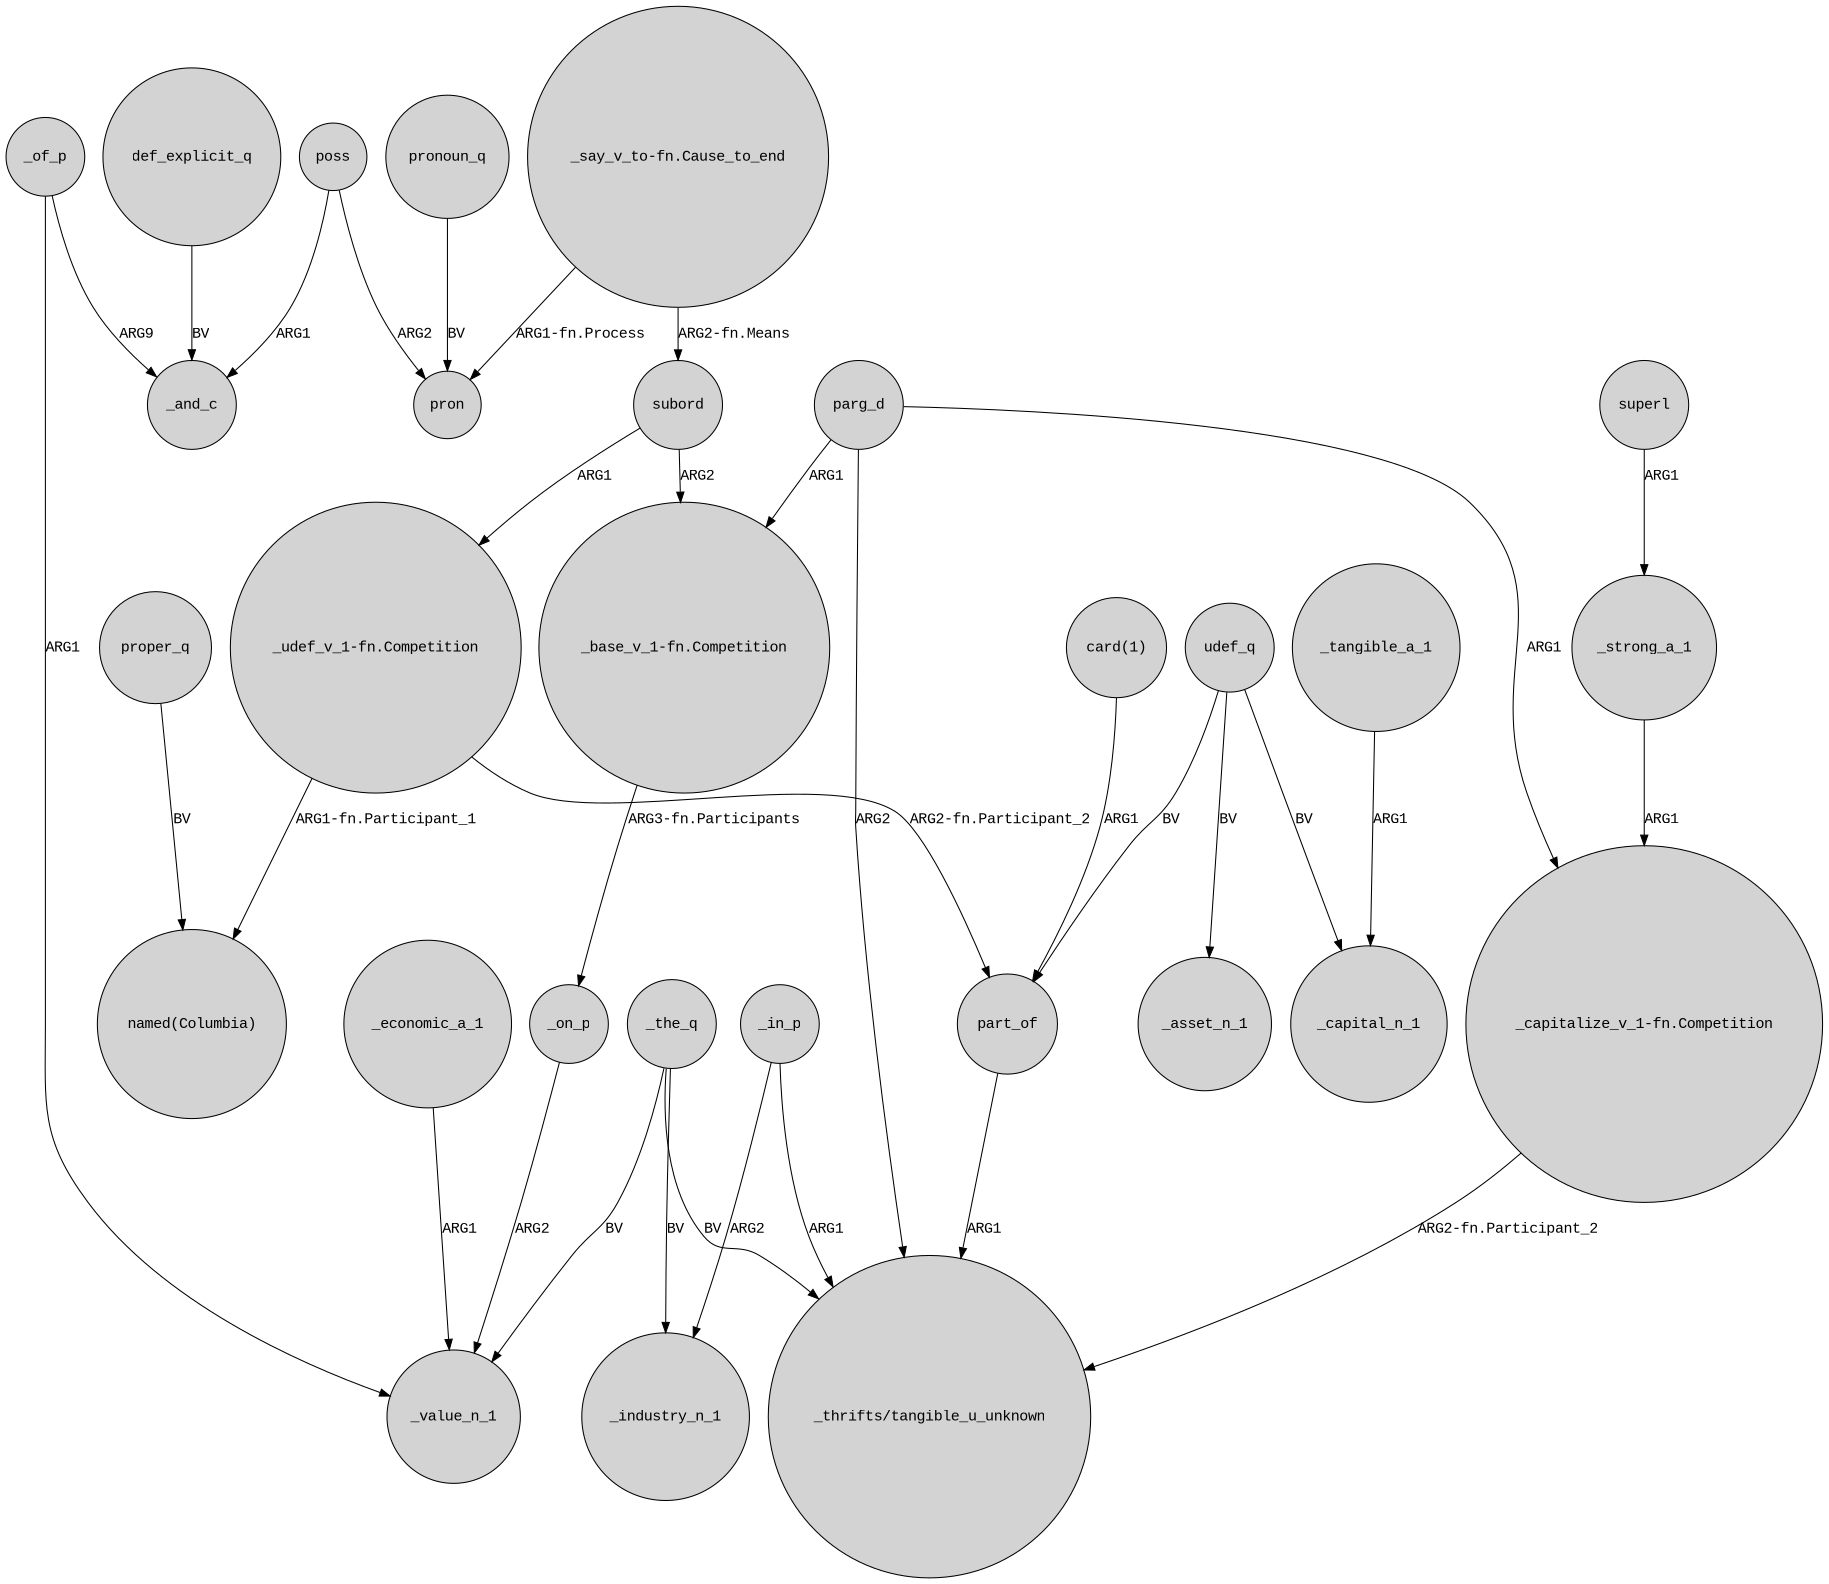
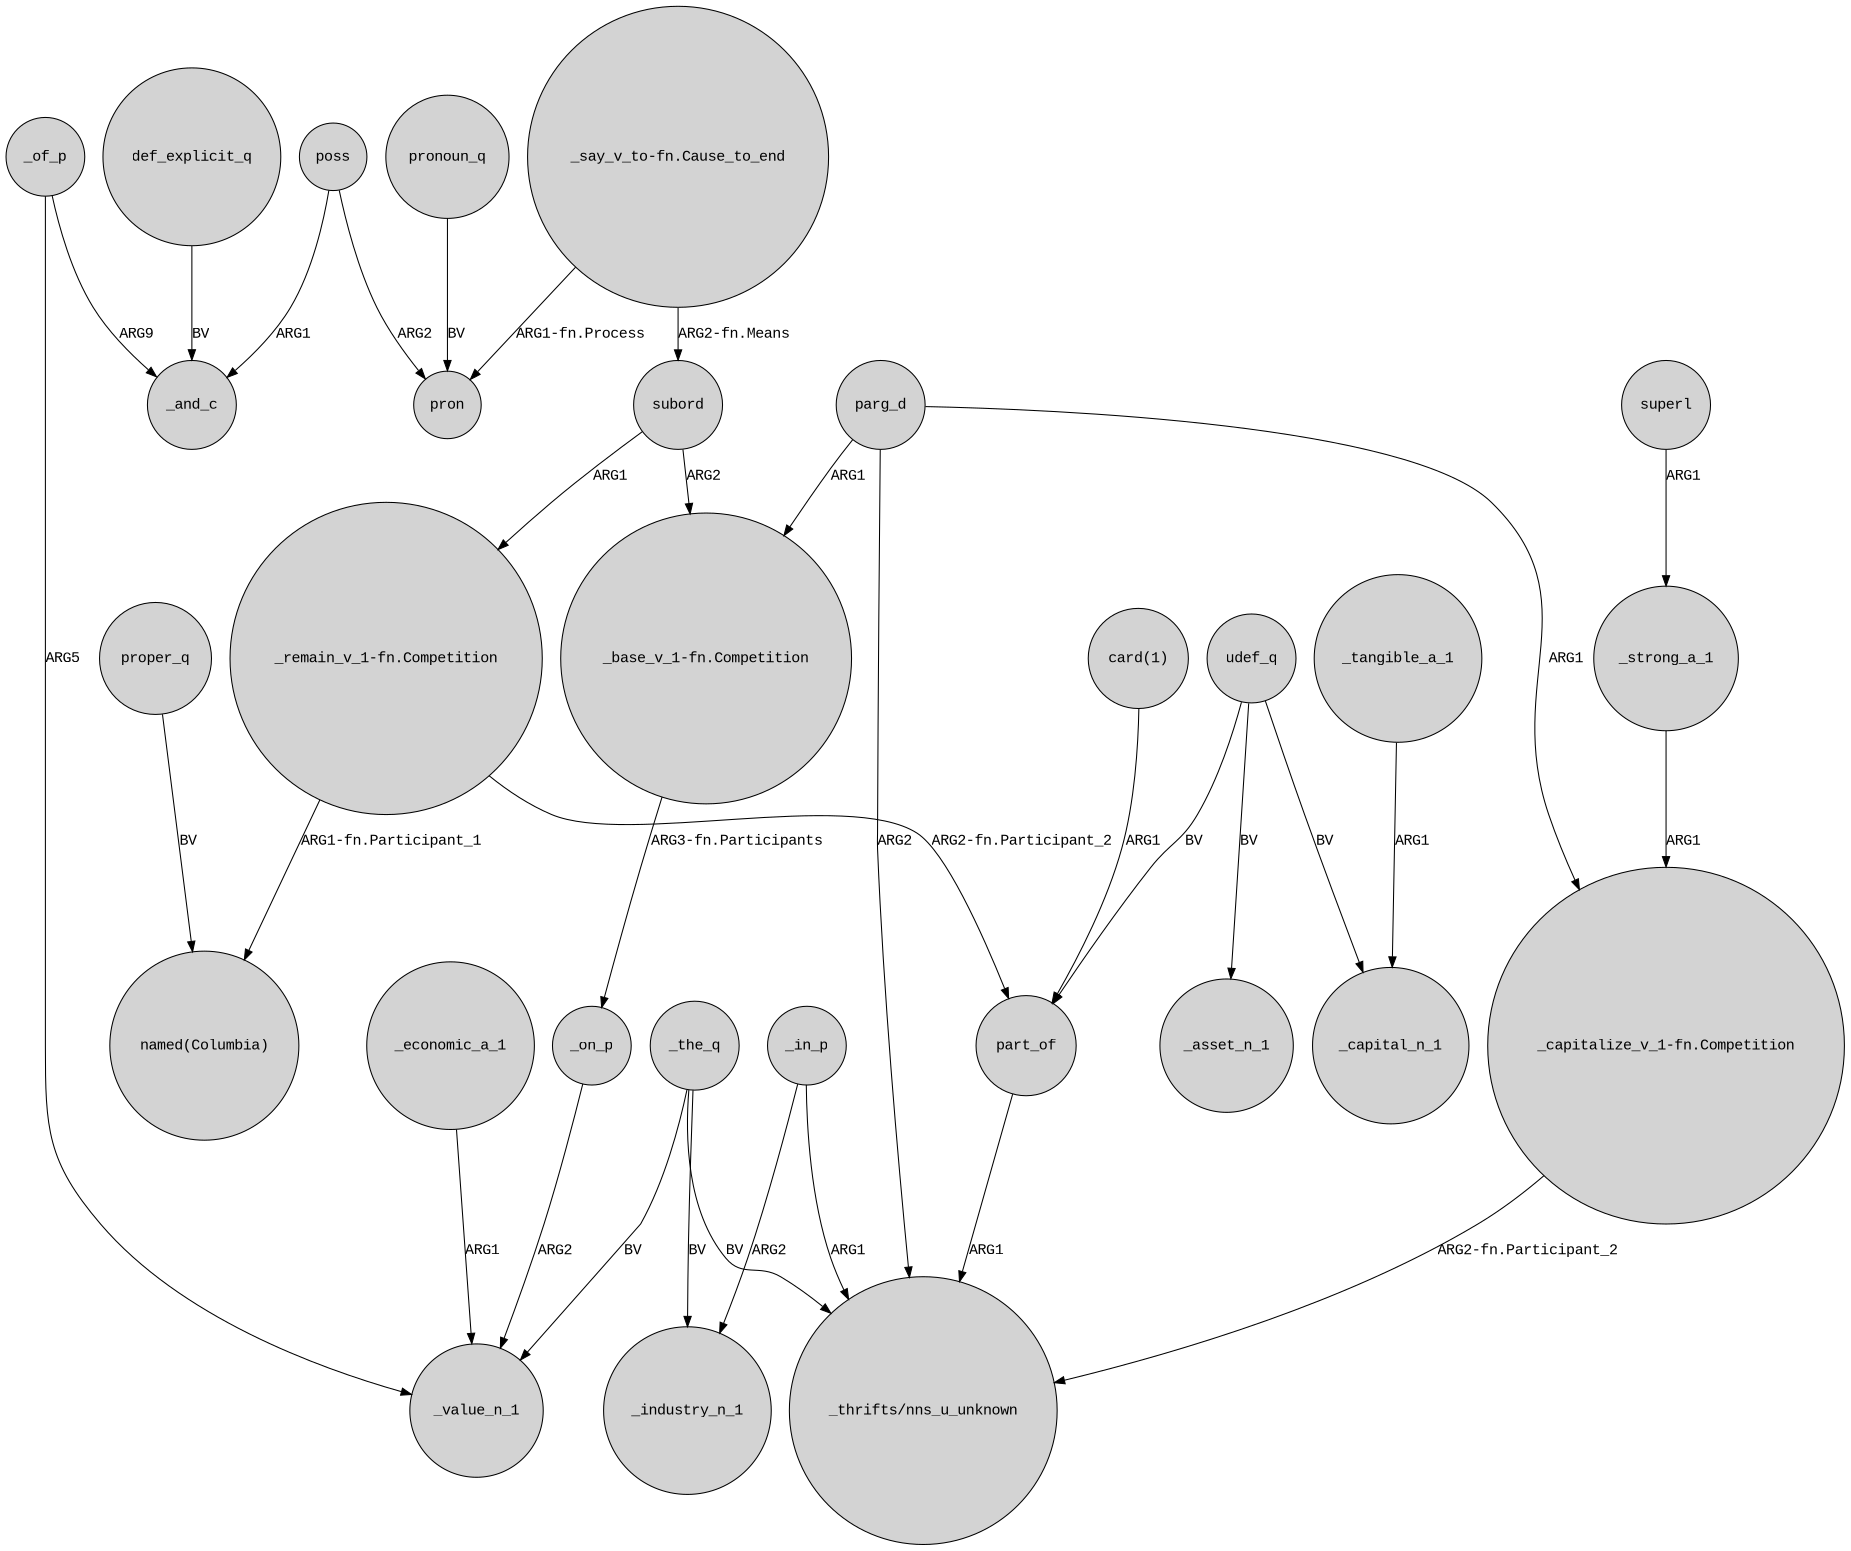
(63, 648) -> (63, 658)
(376, 648) -> (386, 658)
(929, 1417) -> (923, 1411)
